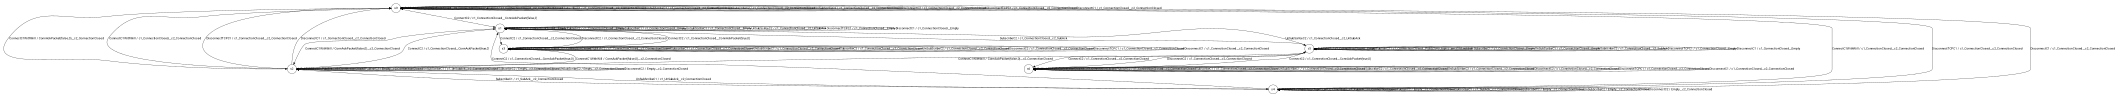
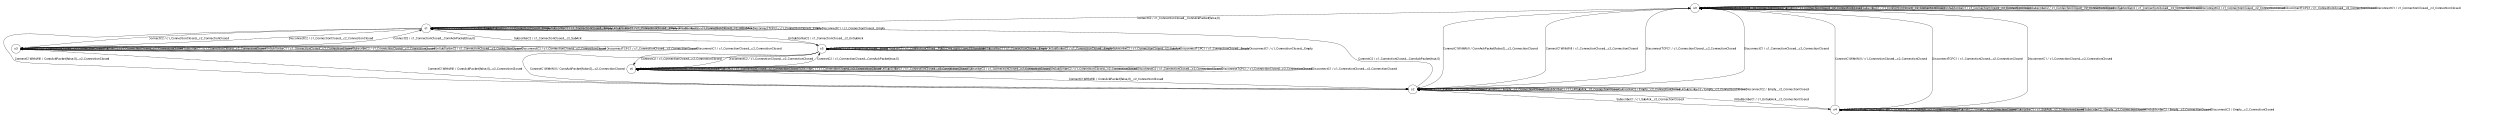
(867, 70) -> none
none -> (1021, 79)
